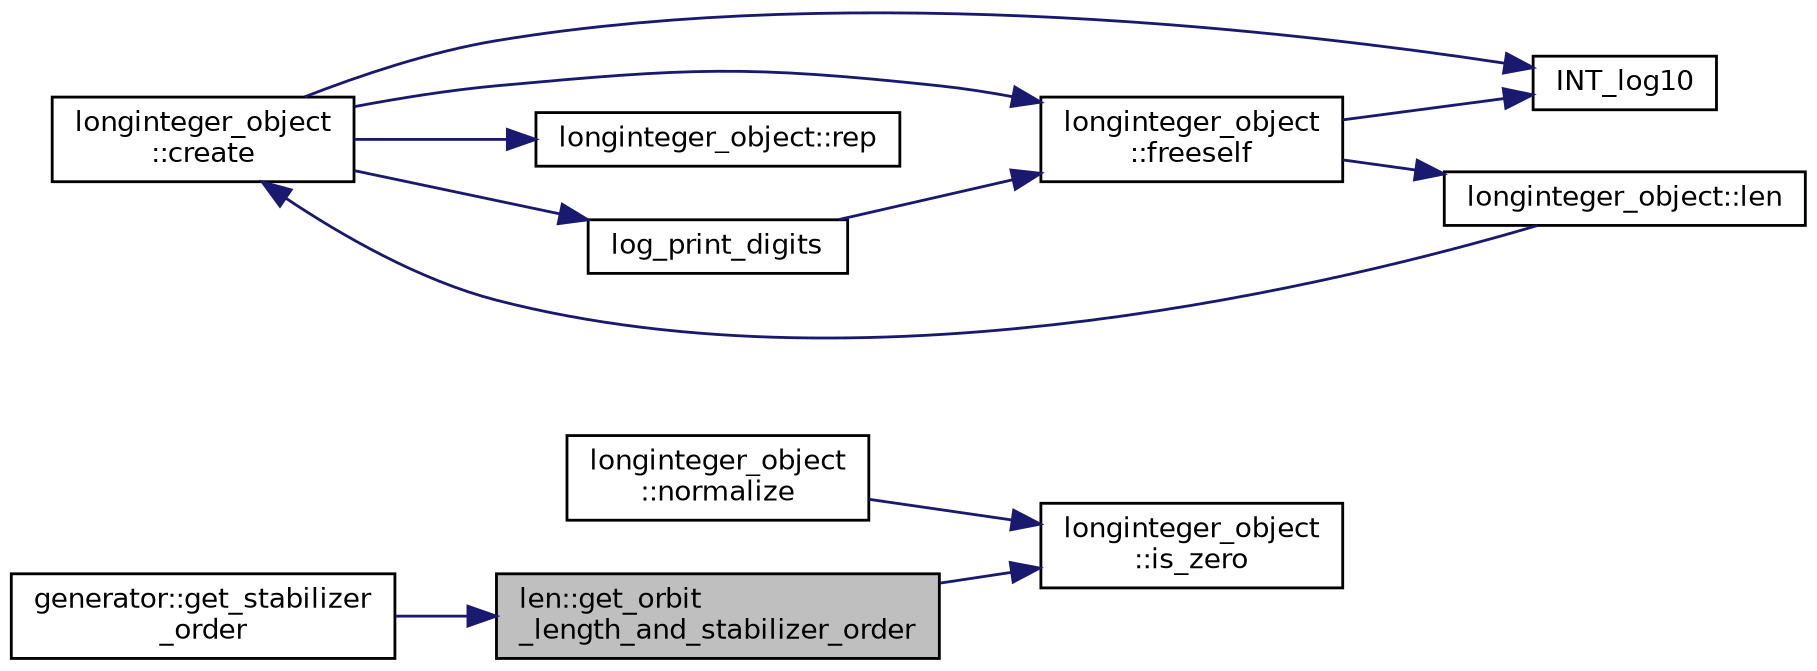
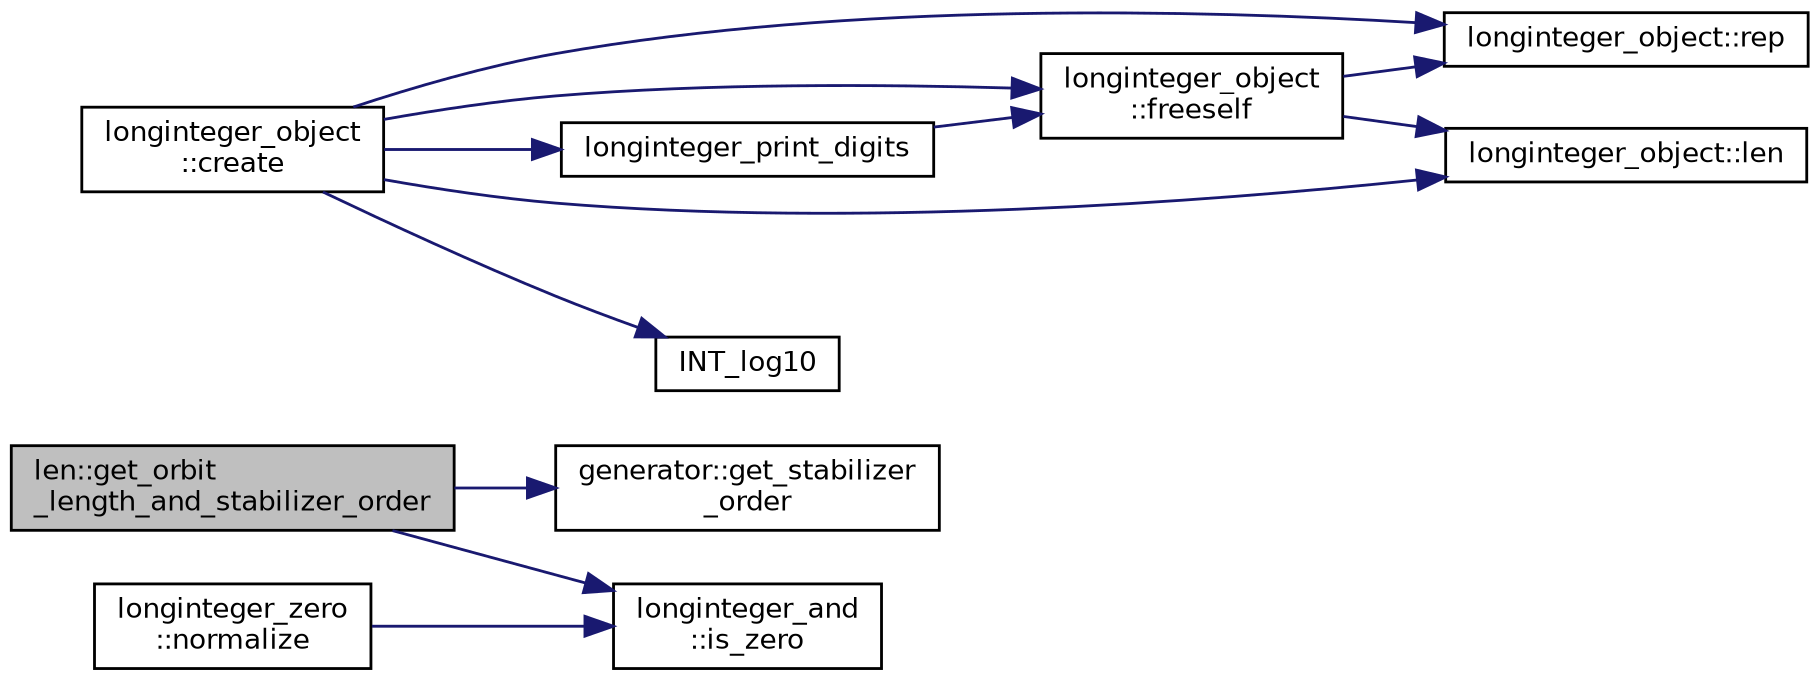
(1424, 109) -> (1379, 72)
(718, 247) -> (748, 150)
(903, 335) -> (900, 213)
(718, 478) -> (233, 626)
(1192, 546) -> (748, 626)
(432, 616) -> (491, 488)
